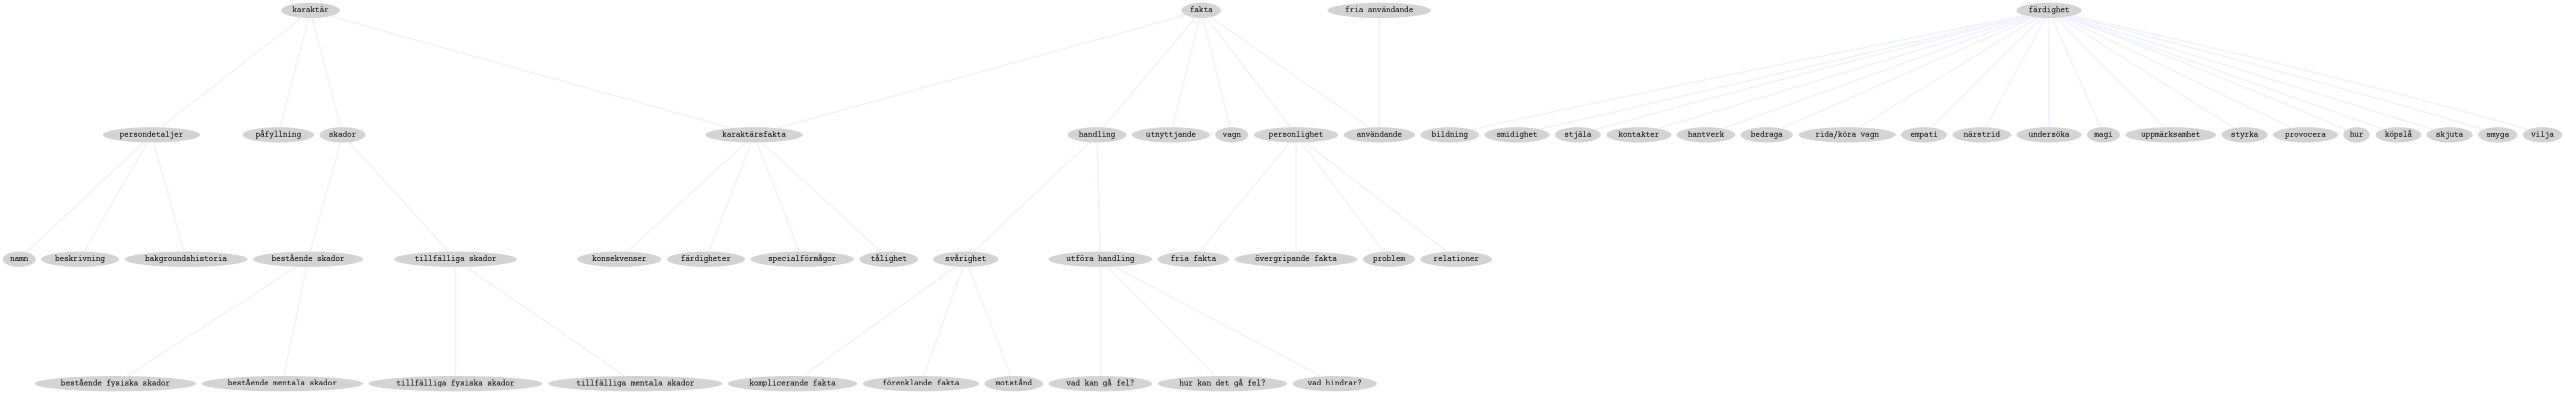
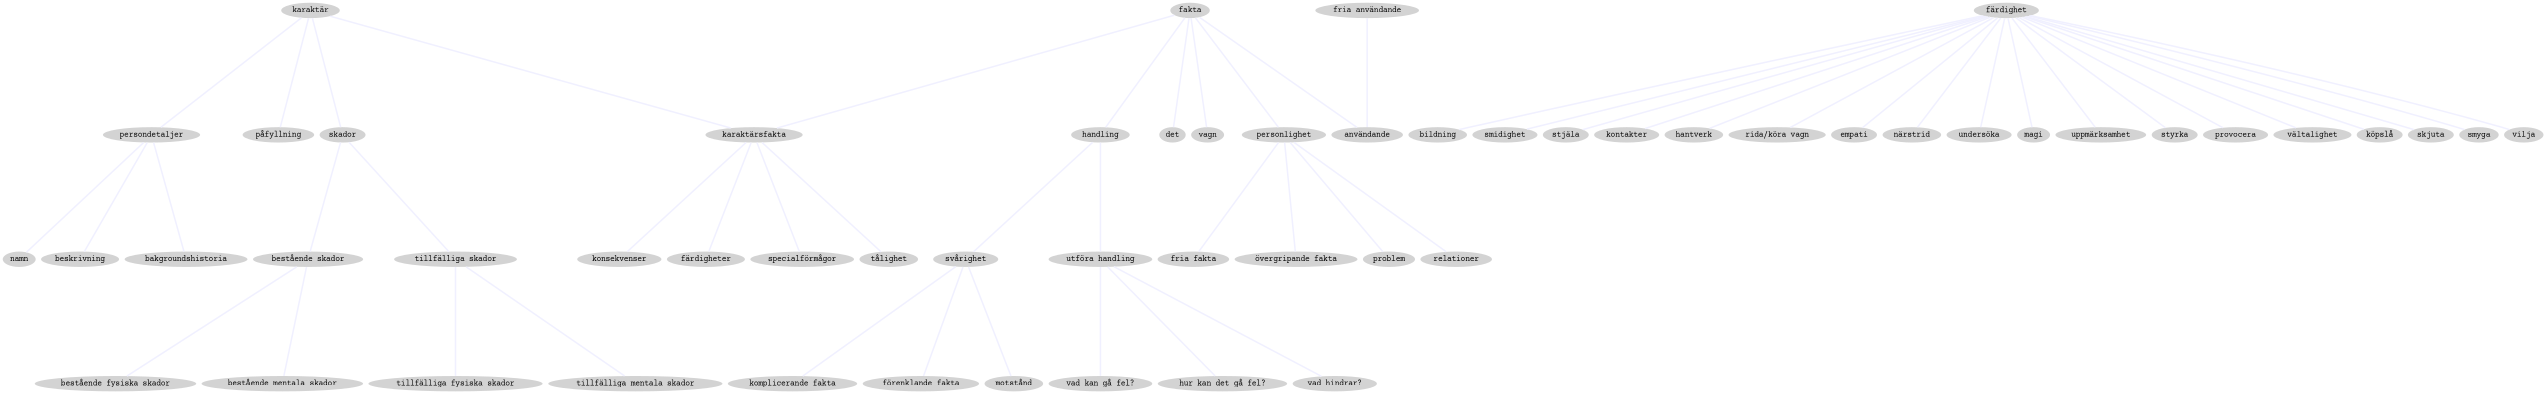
(1171, 135) -> (1172, 135)
(1767, 135) -> none
(2357, 135) -> (2312, 135)
